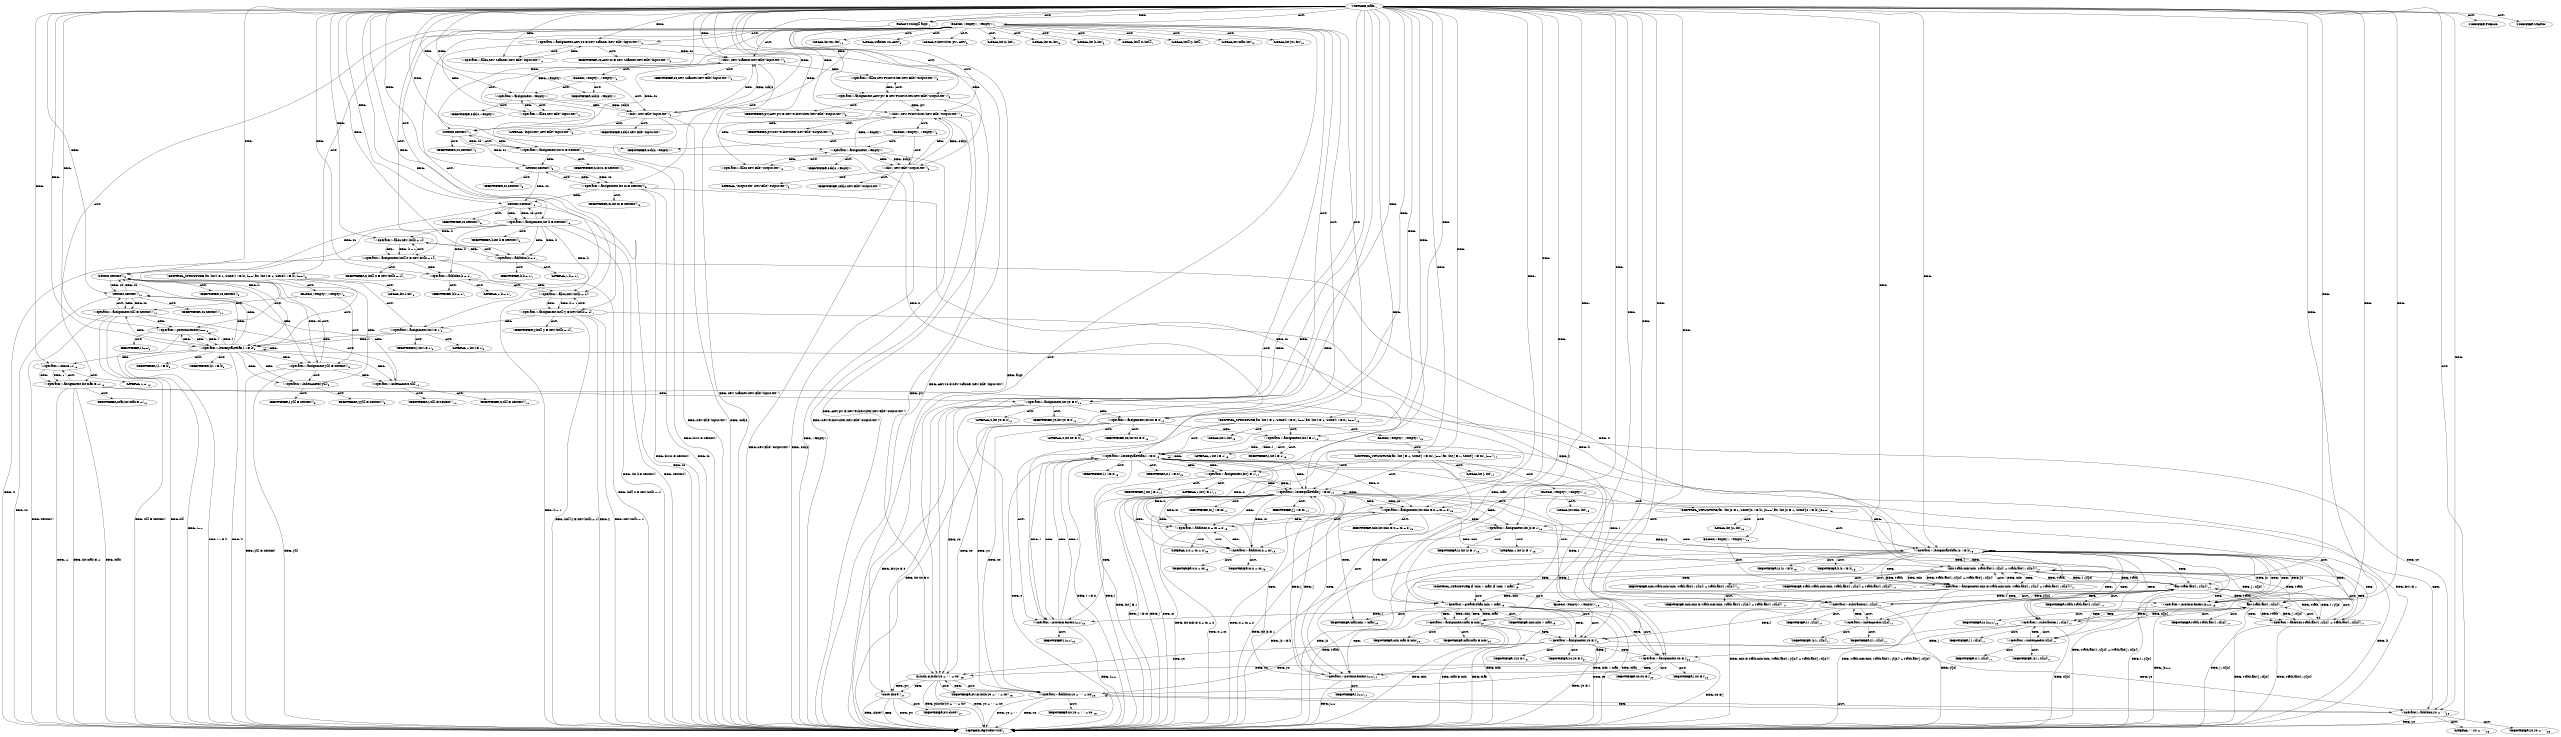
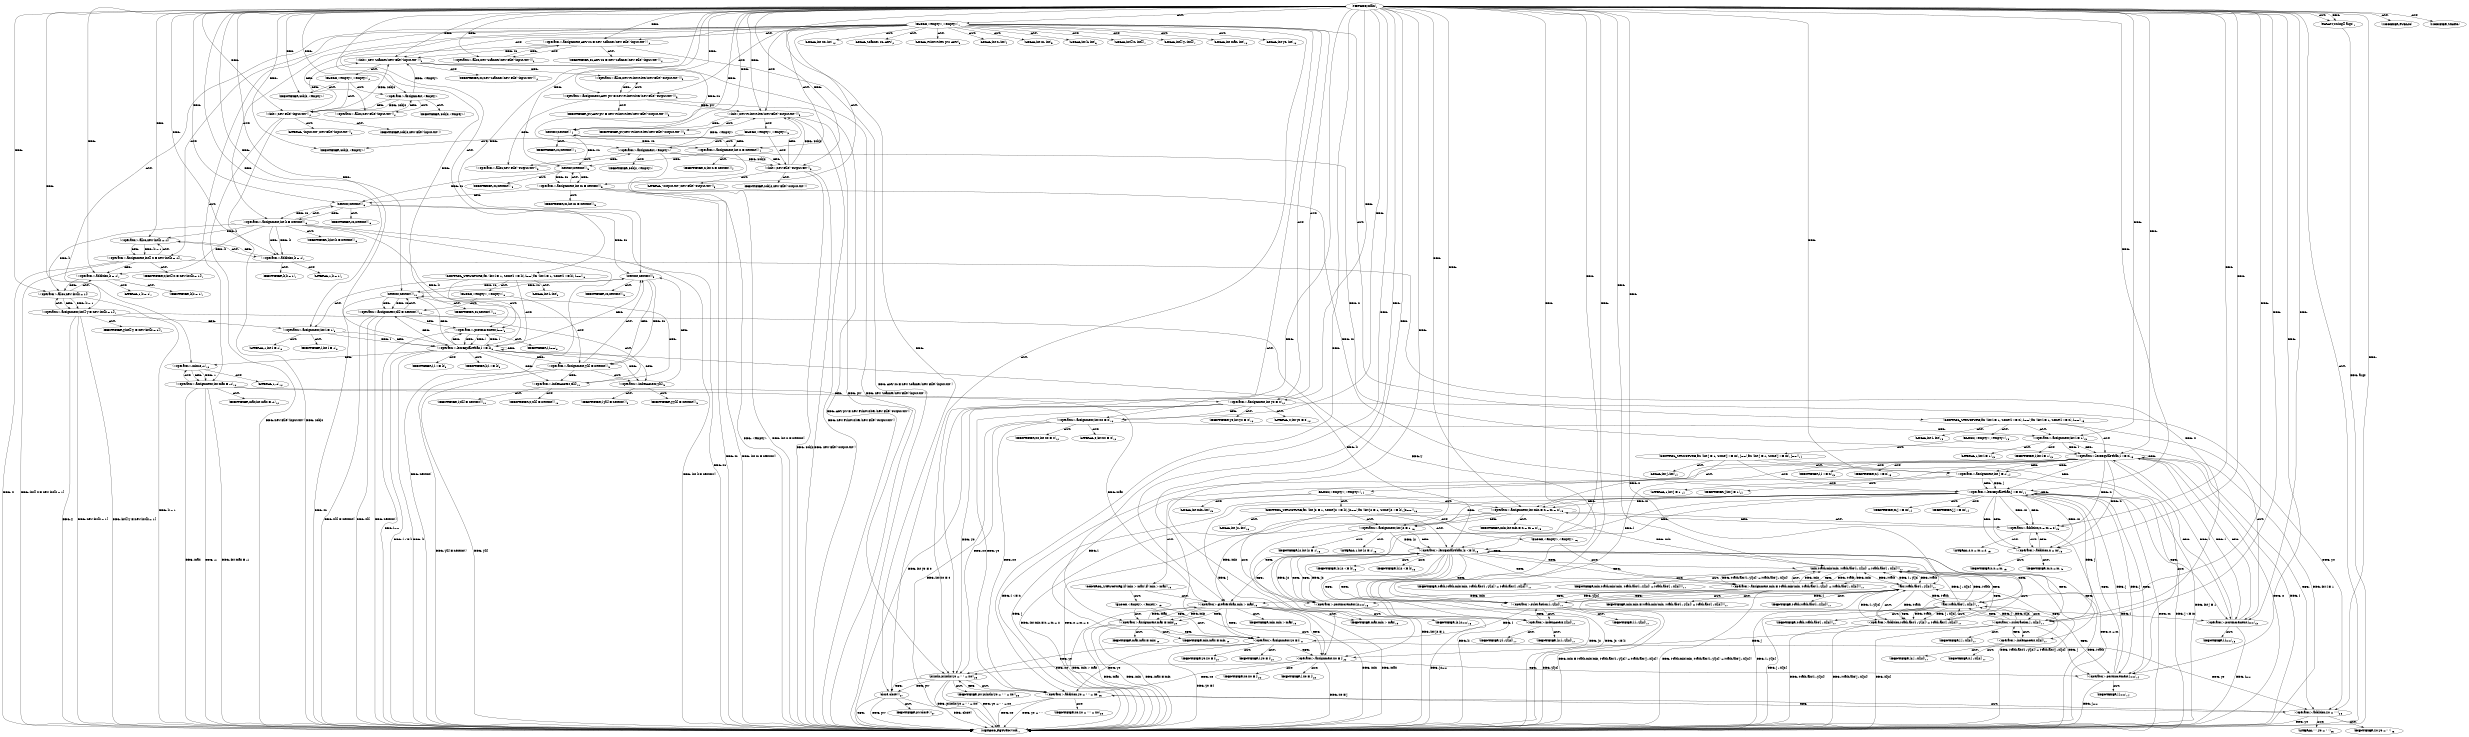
(2120, 607) -> (2018, 600)
